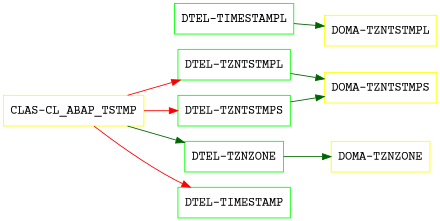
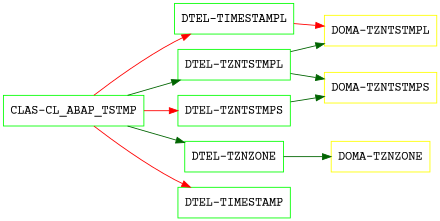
(305, 24) -> (305, 24)
none -> (303, 49)
none -> (137, 64)
(150, 89) -> (150, 89)
(74, 111) -> (74, 111)
